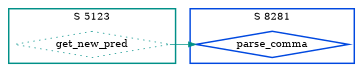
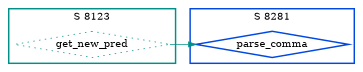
(92, 17) -> (92, 17)
